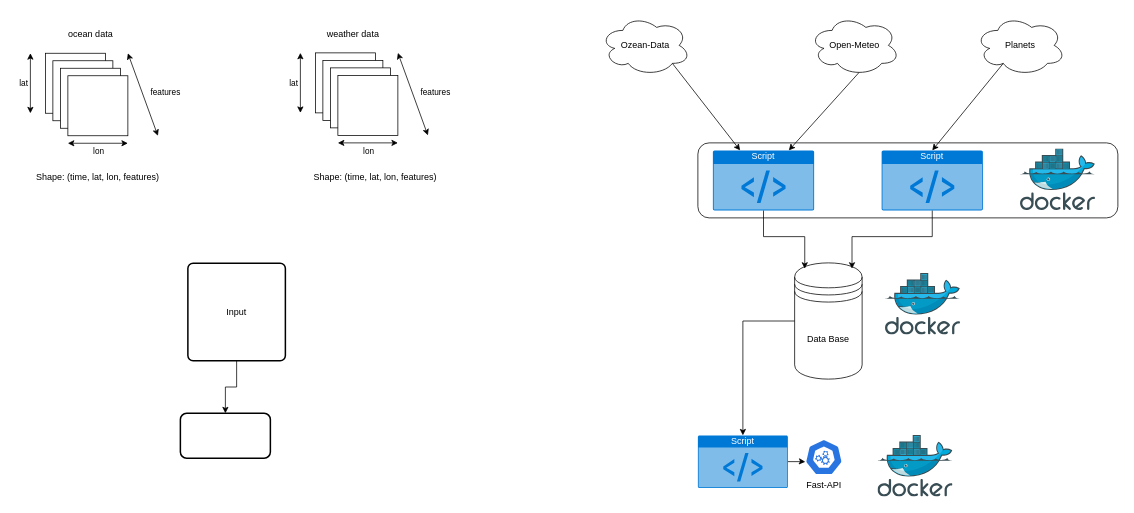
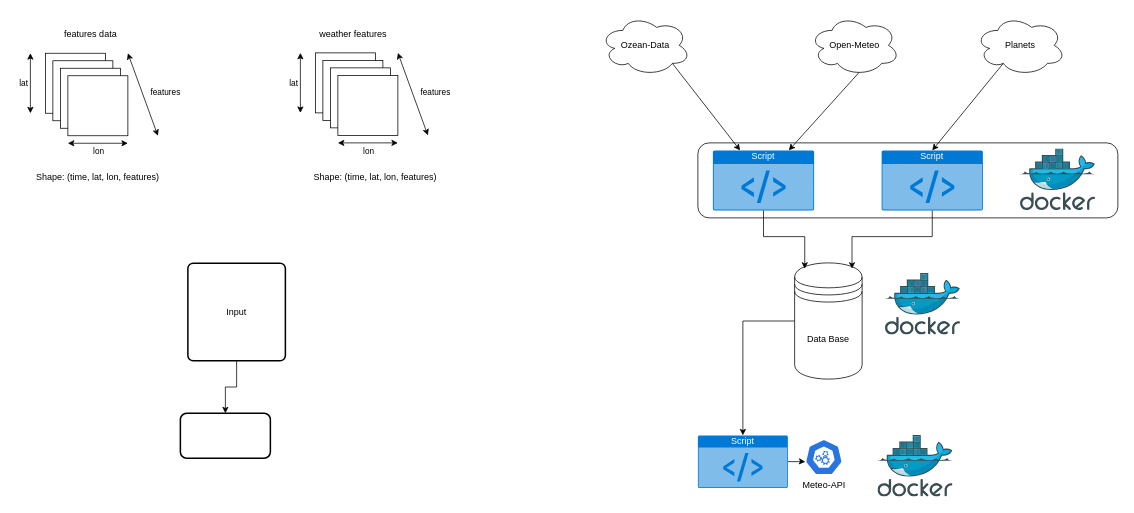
(91, 34) -> (91, 34)
(353, 34) -> (353, 34)
(824, 486) -> (824, 486)
